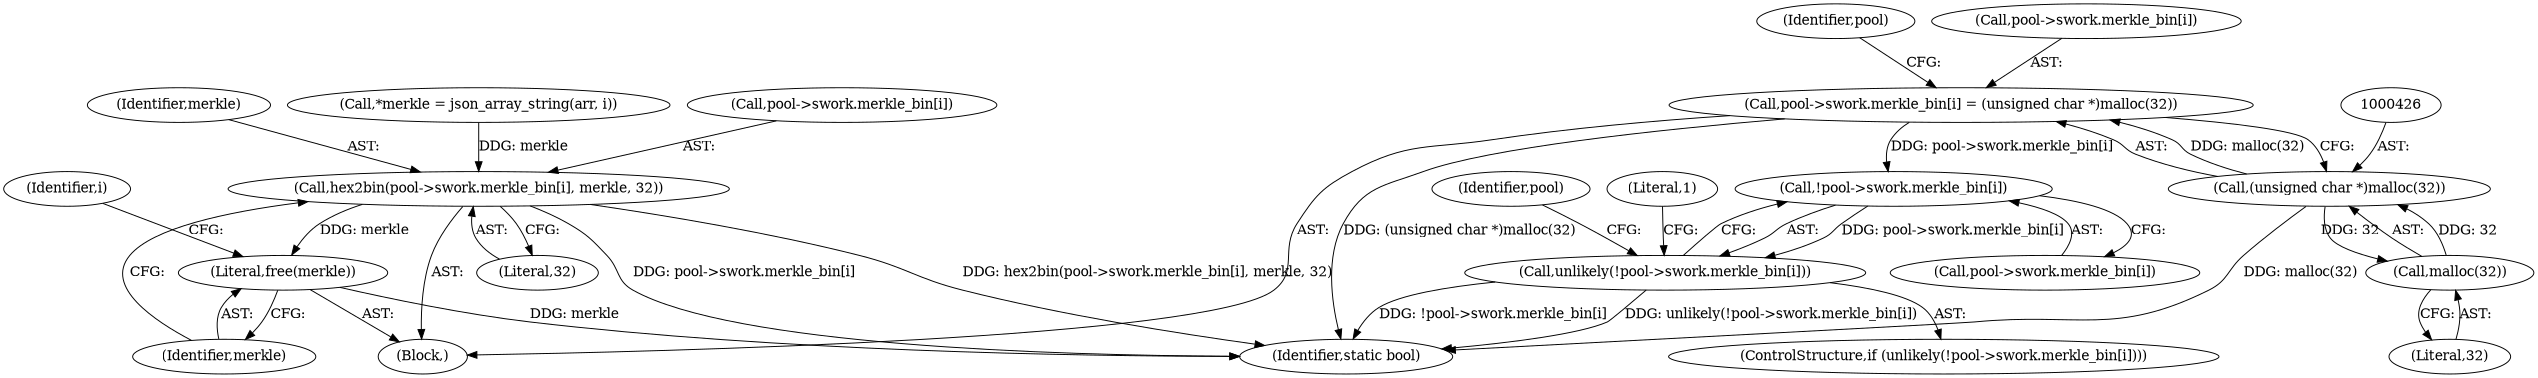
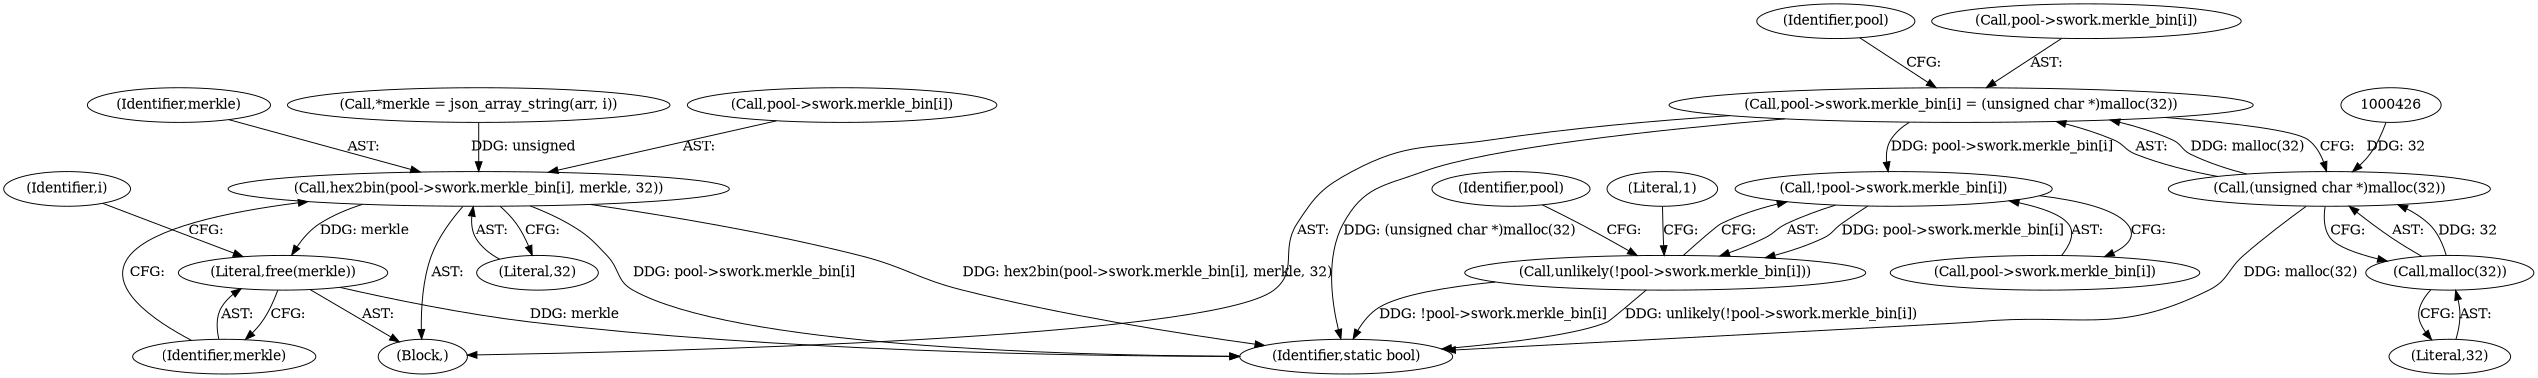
(524, 147) -> (524, 147)
(2396, 147) -> (2396, 147)
(2350, 231) -> (2350, 231)
(1944, 357) -> none
